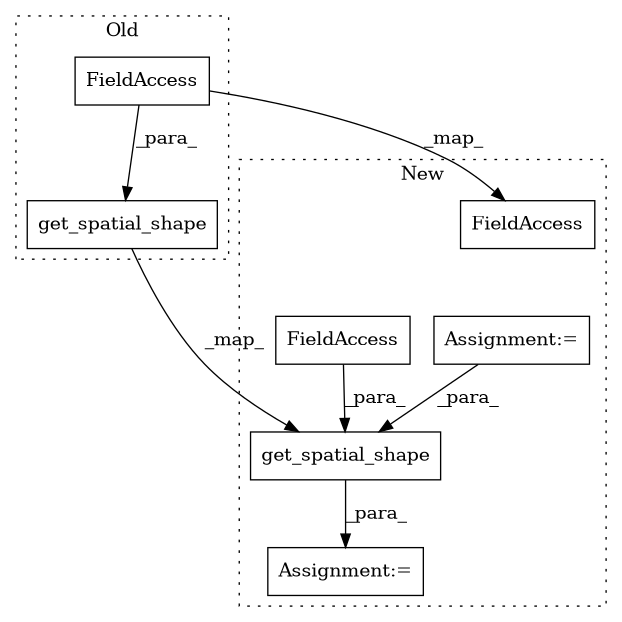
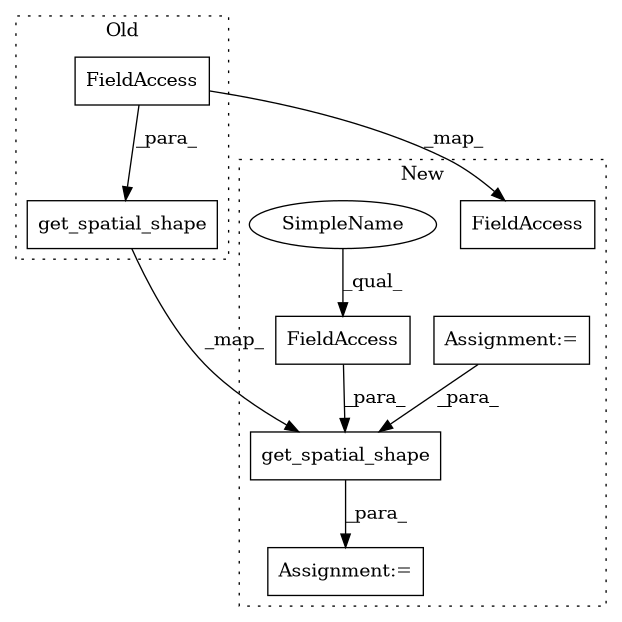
none -> (343, 225)
